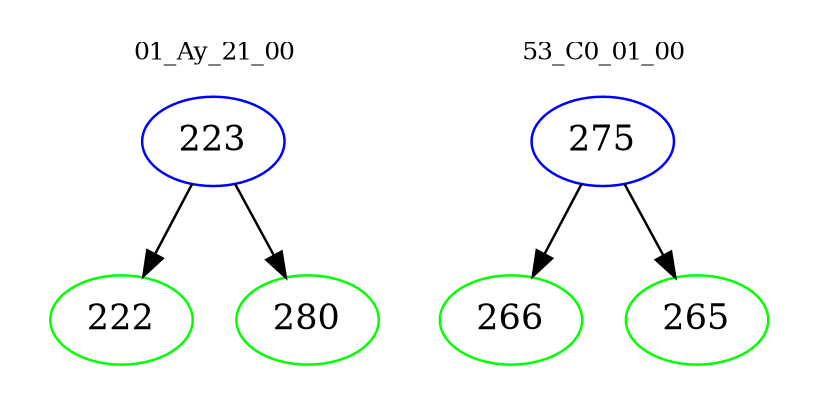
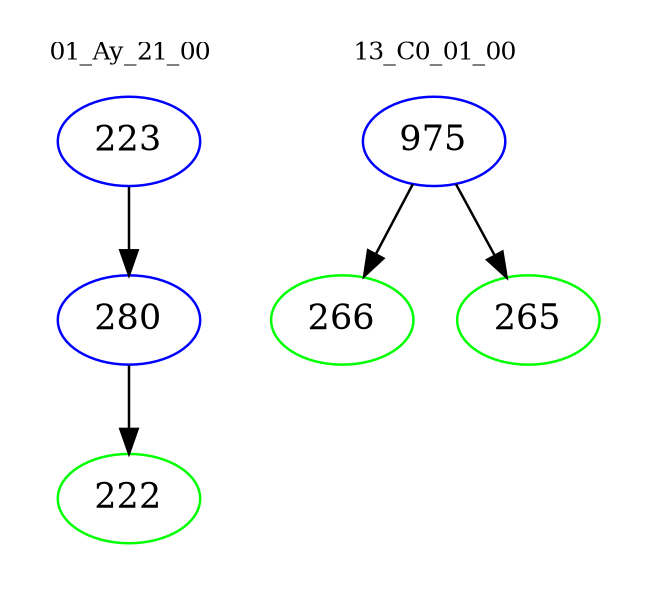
(604, 53) -> (435, 53)
(603, 141) -> (434, 141)
(174, 219) -> (129, 397)
(308, 320) -> (129, 320)
